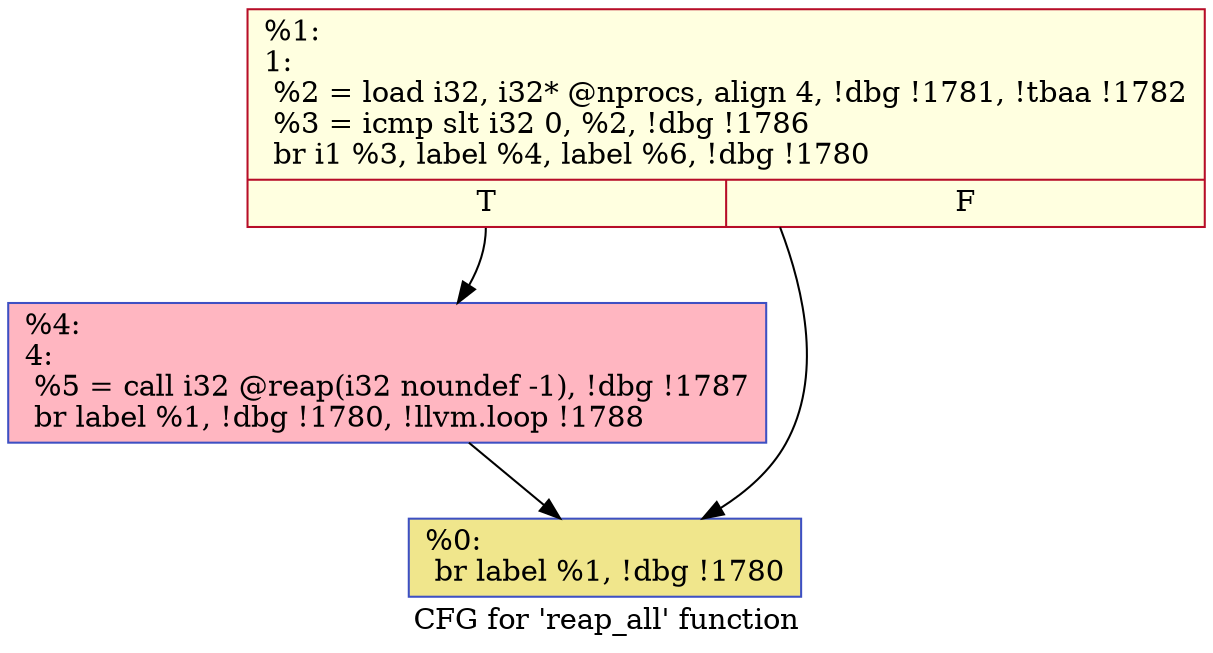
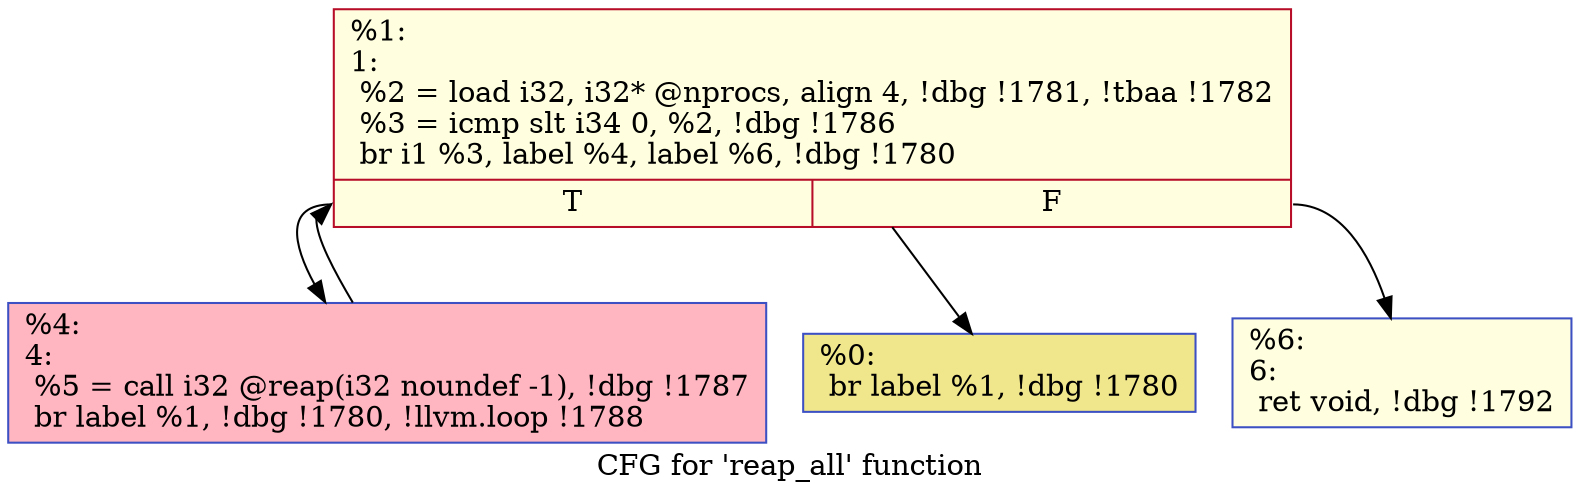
(537, 124) -> (623, 124)
none -> (1402, 373)
(506, 474) -> (331, 262)
